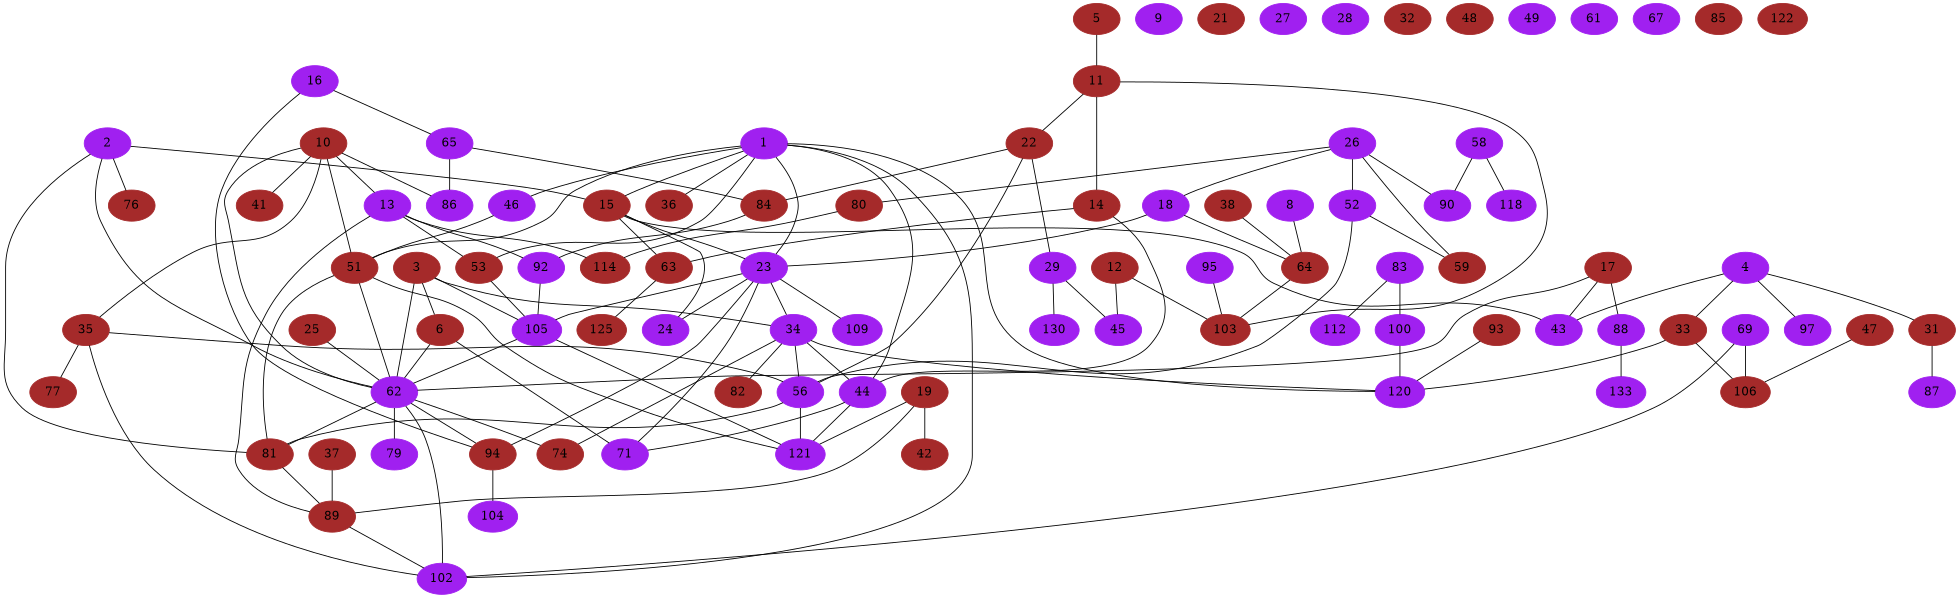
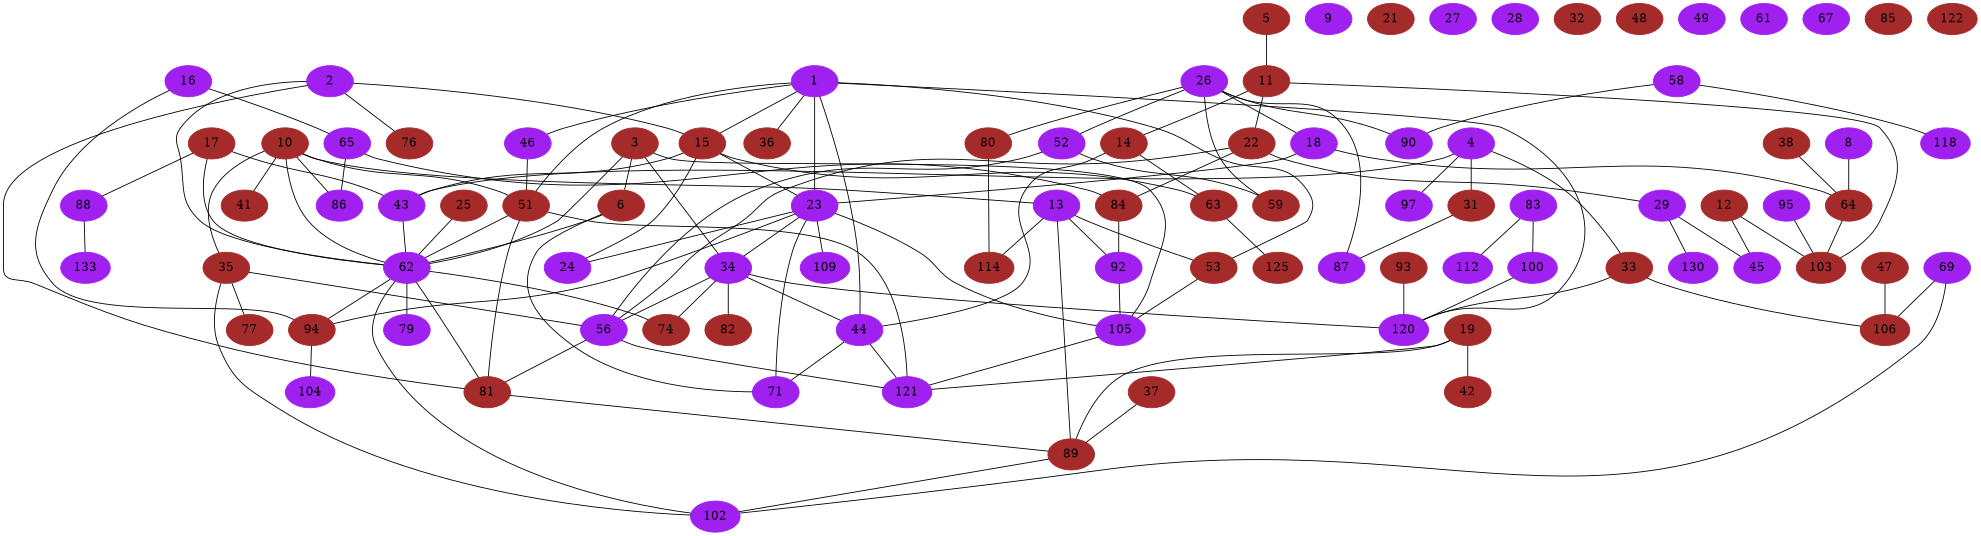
none -> (1344, 127)
(465, 361) -> (404, 237)
(935, 502) -> none
